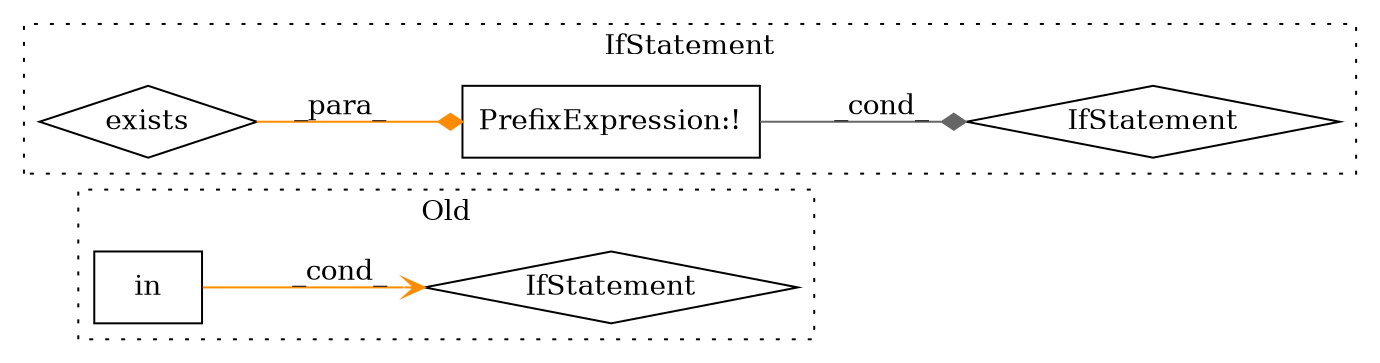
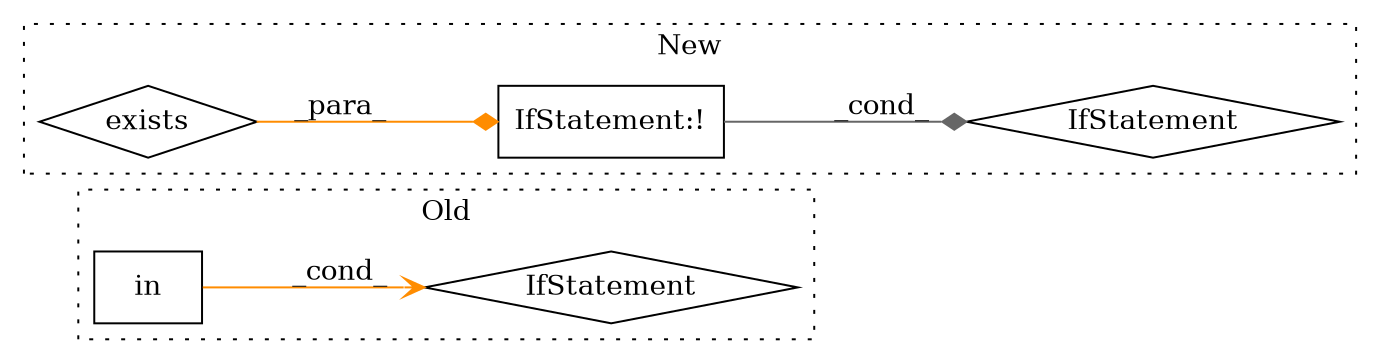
(690, 47) -> (690, 47)
(611, 122) -> (611, 122)
